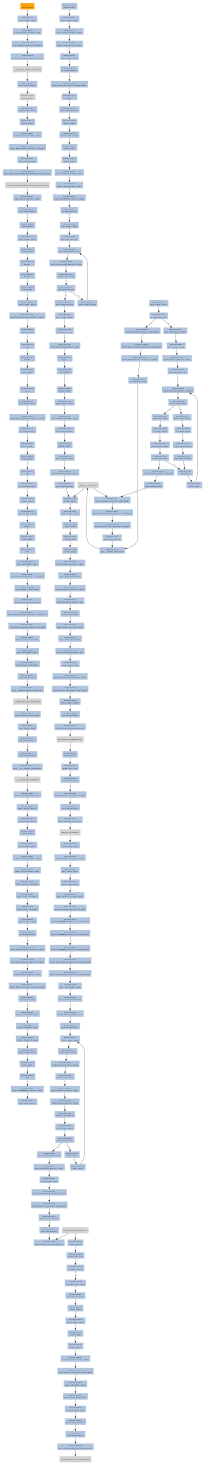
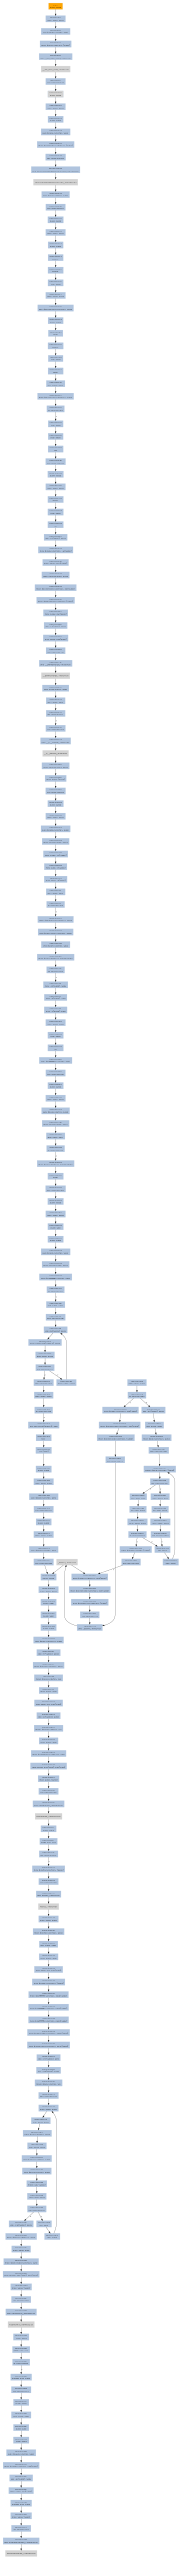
none -> (56, 1078)
(63, 1236) -> (21, 2318)
